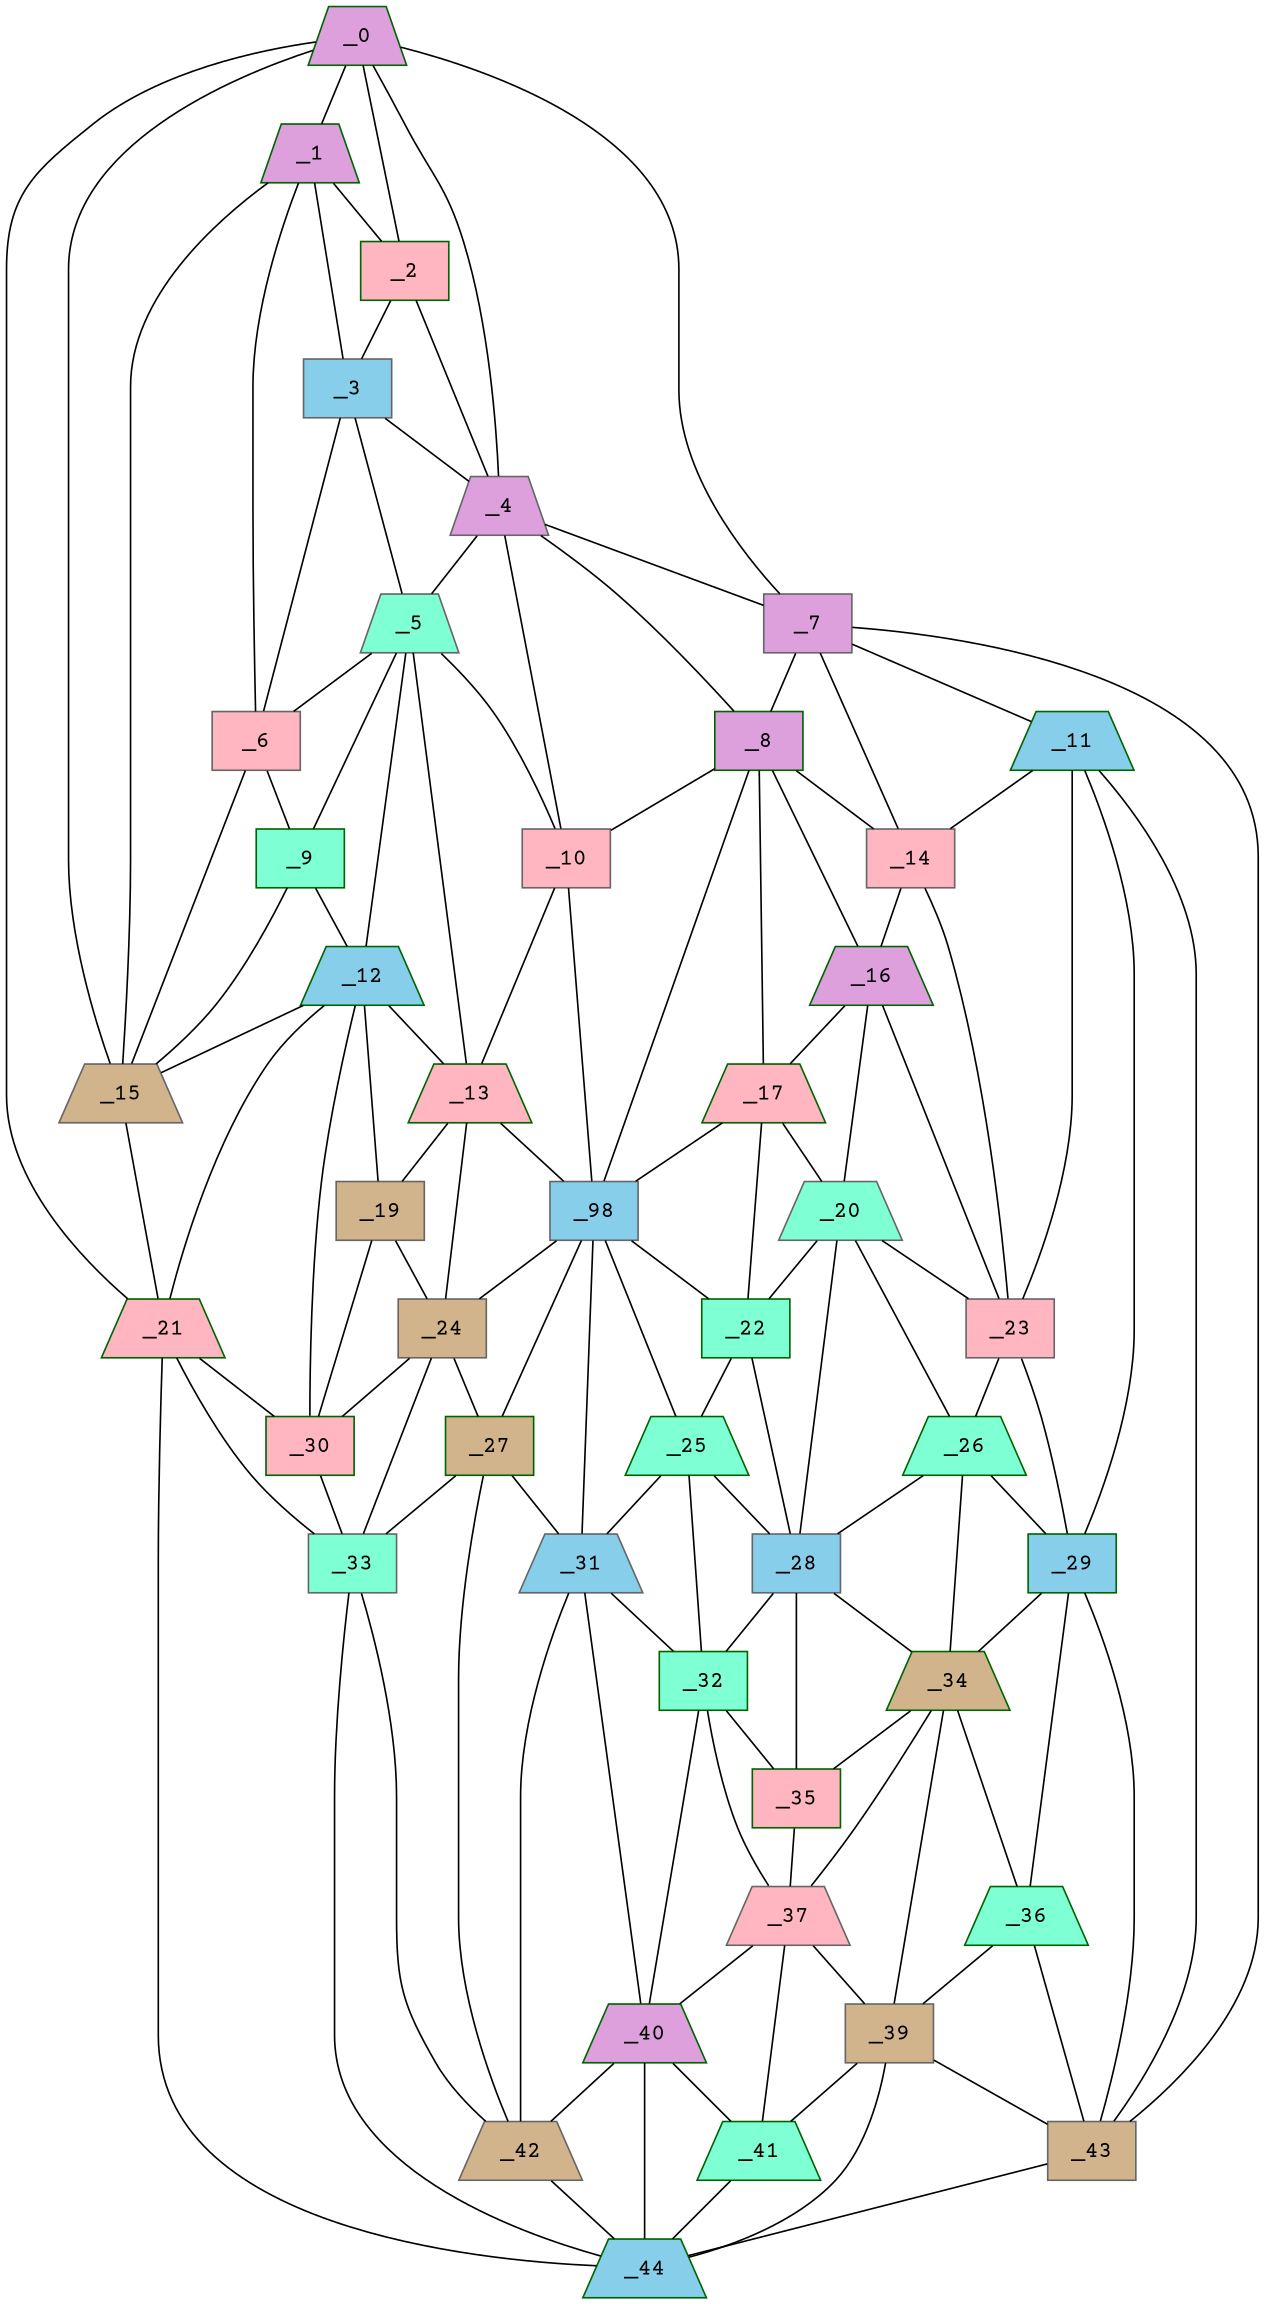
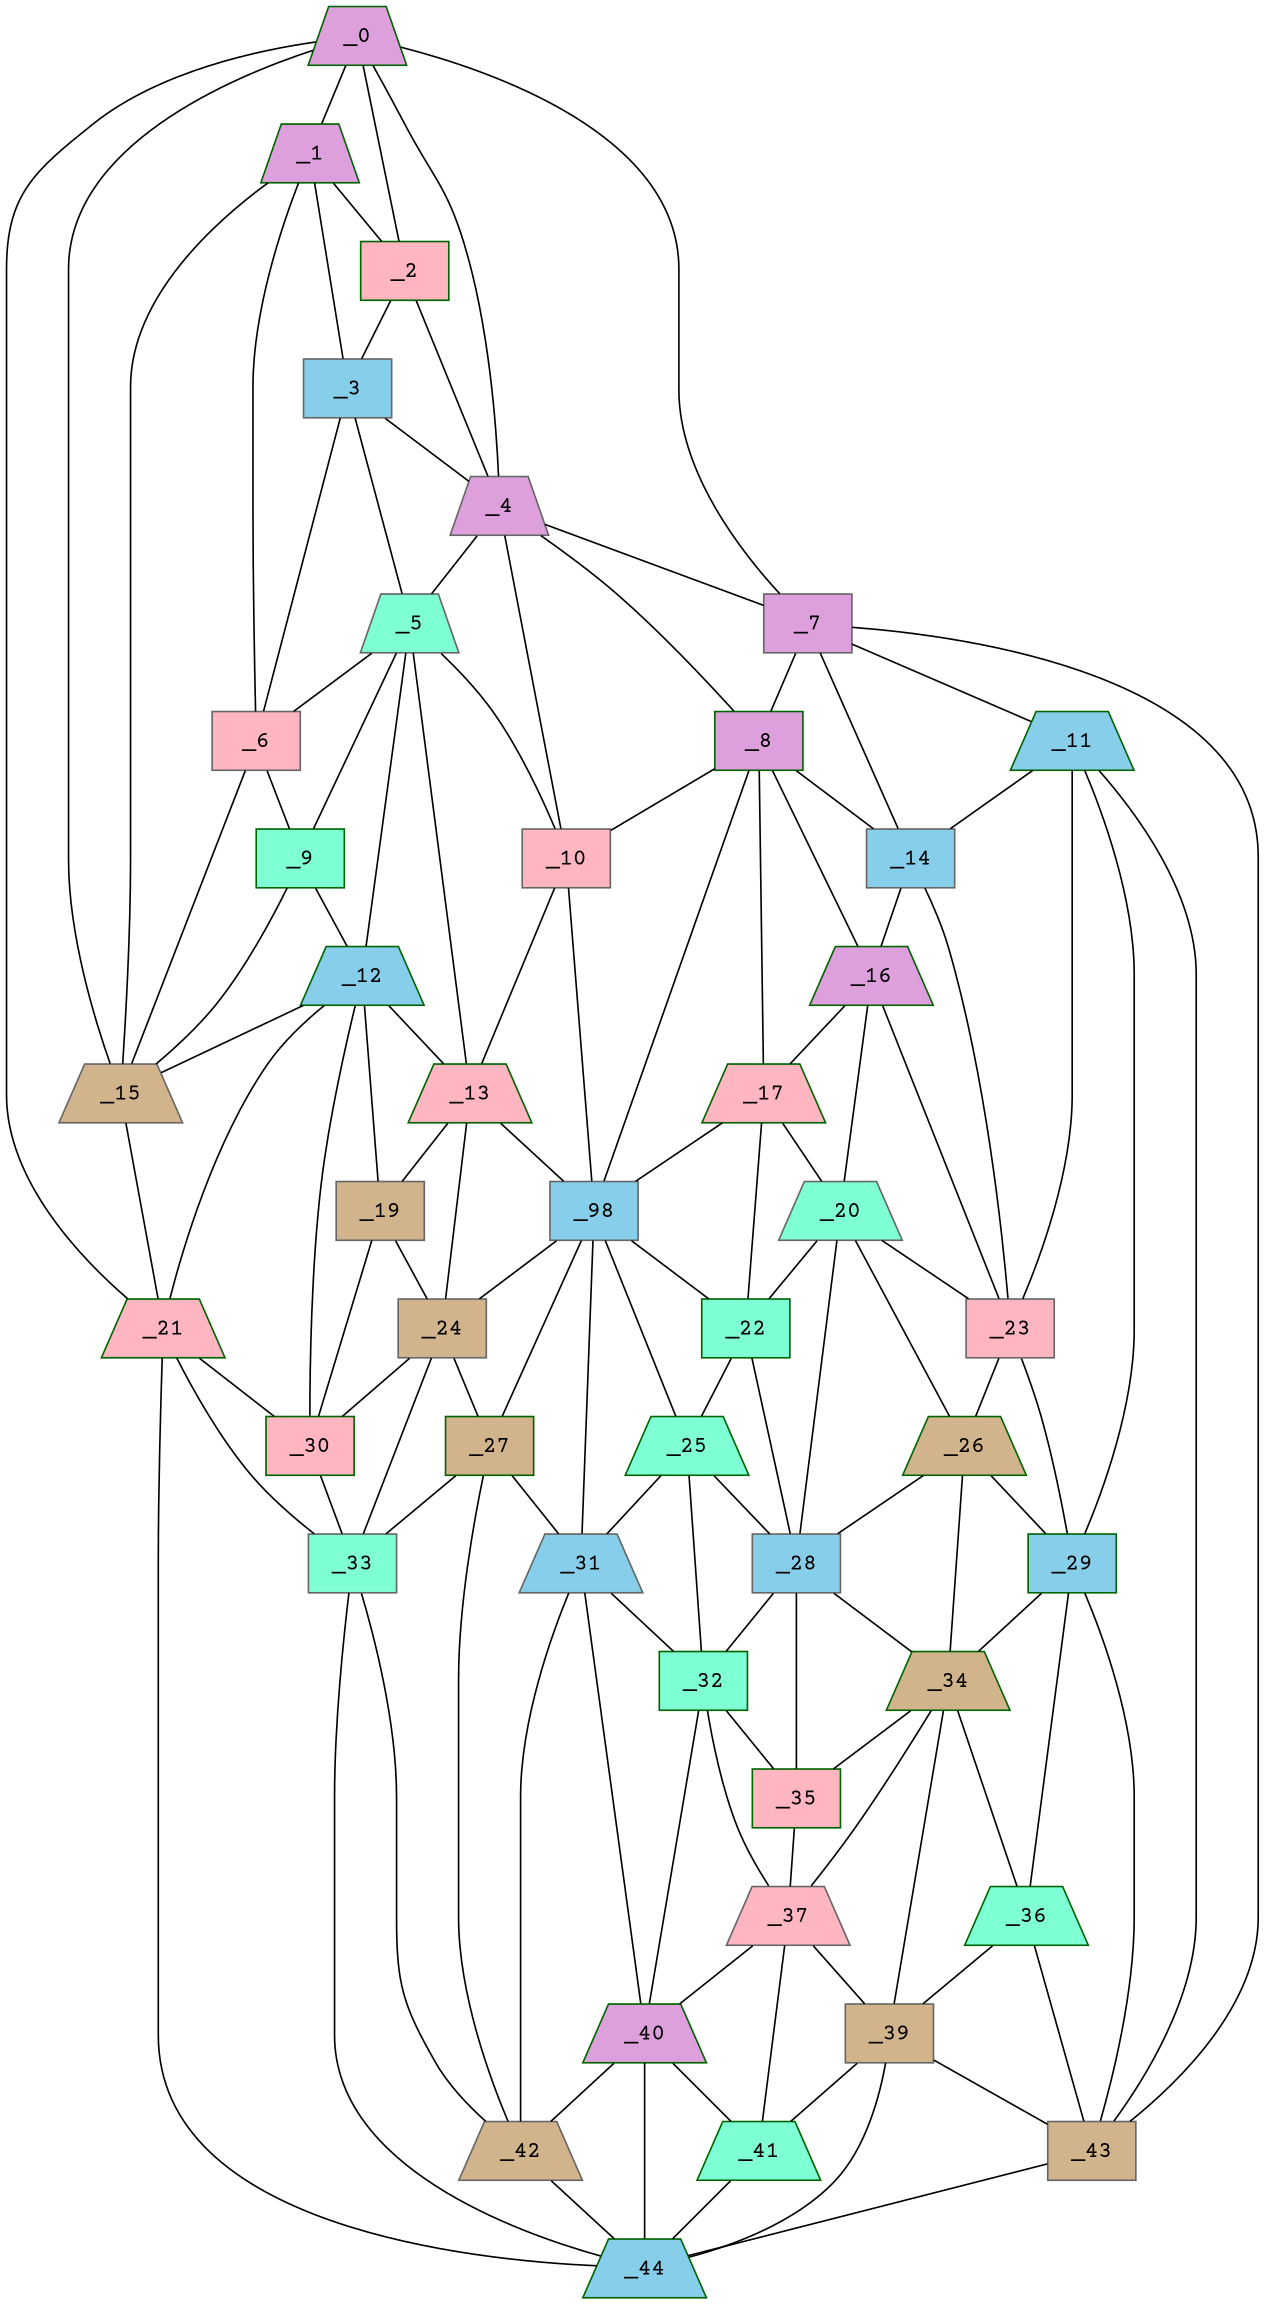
(911, 858) -> (911, 858)
(964, 1446) -> (964, 1446)
